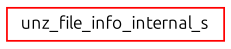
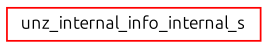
(116, 24) -> (134, 24)
